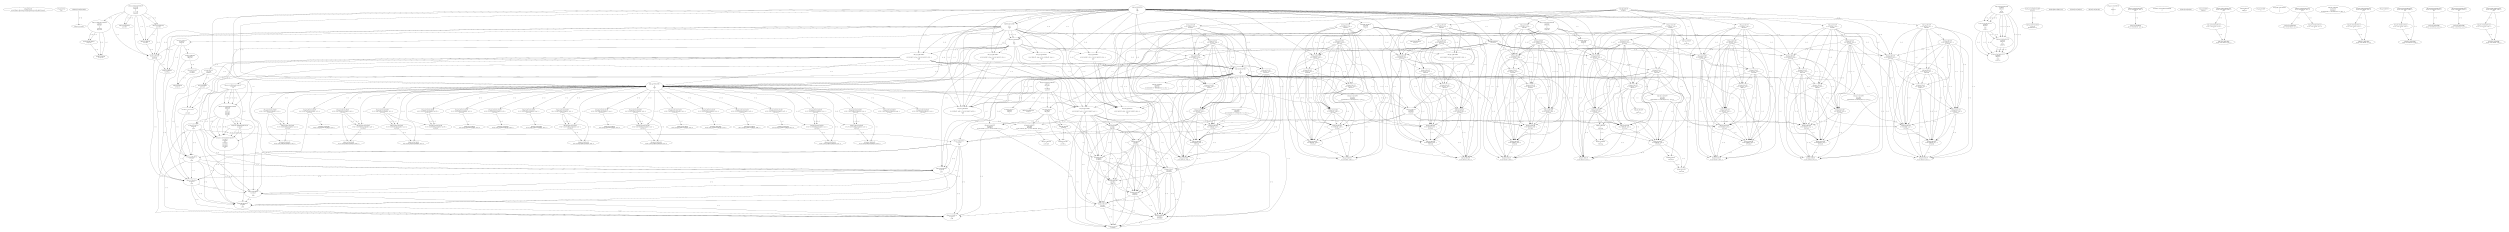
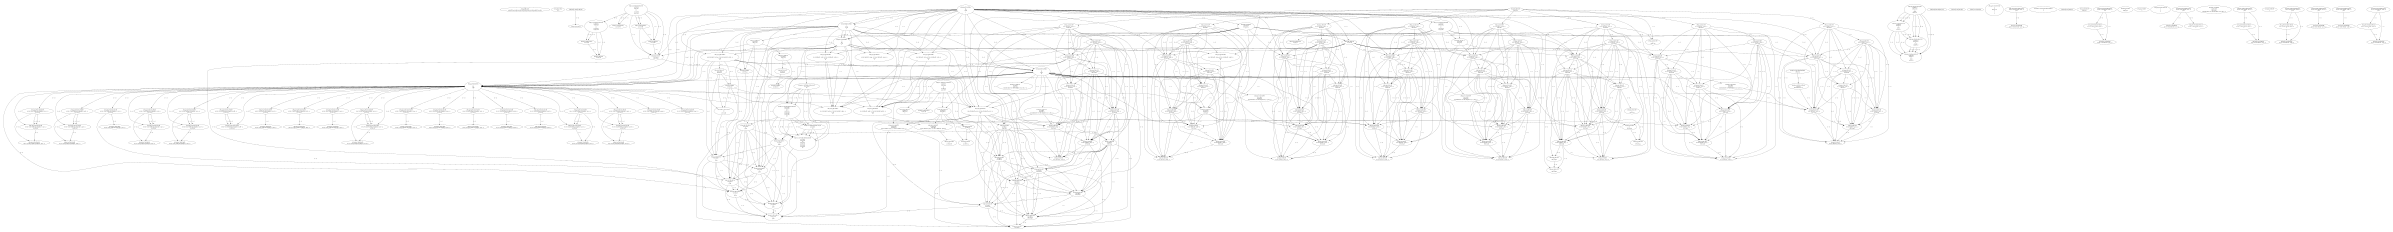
(1932, 121) -> (1805, 99)
